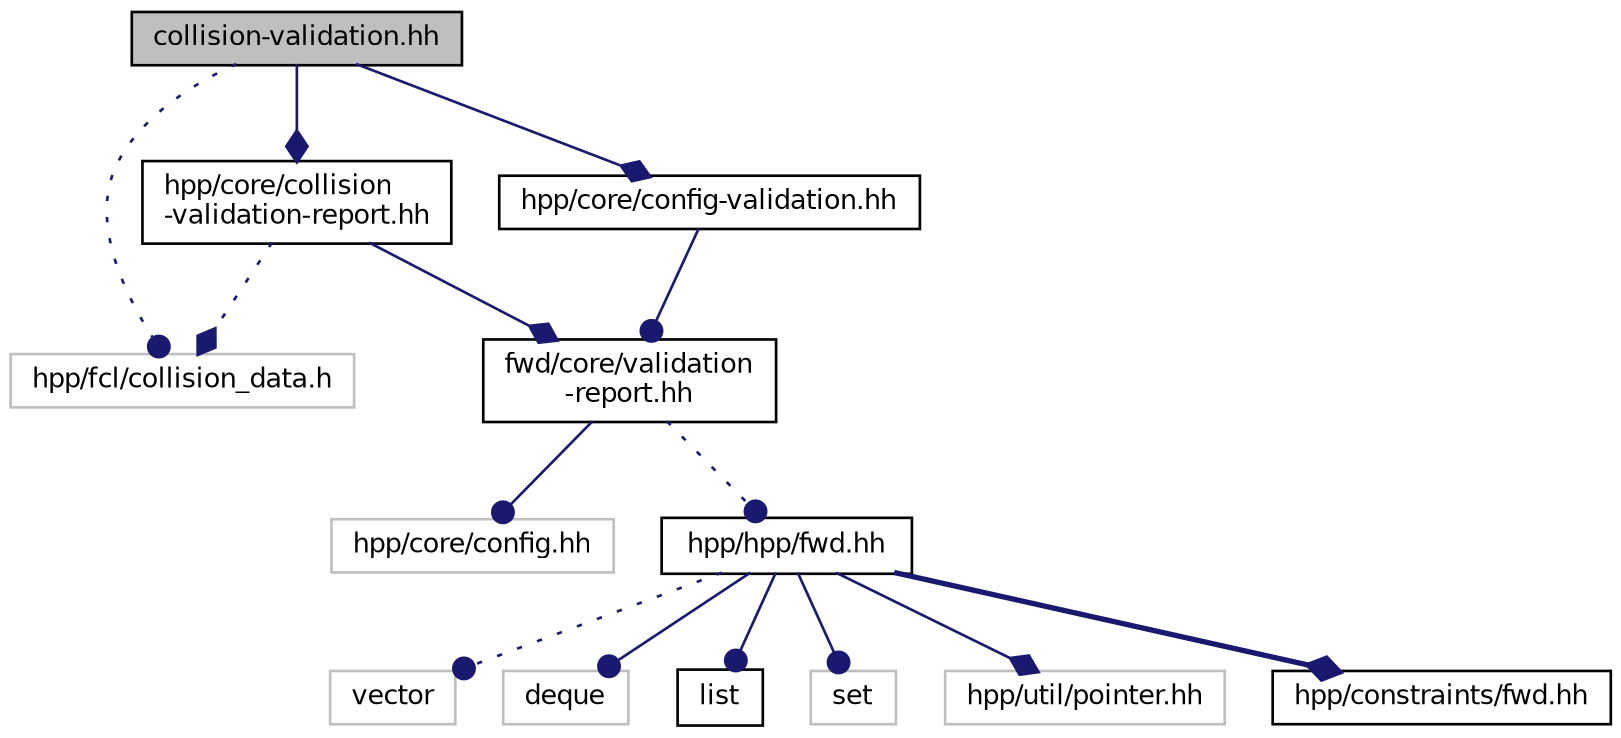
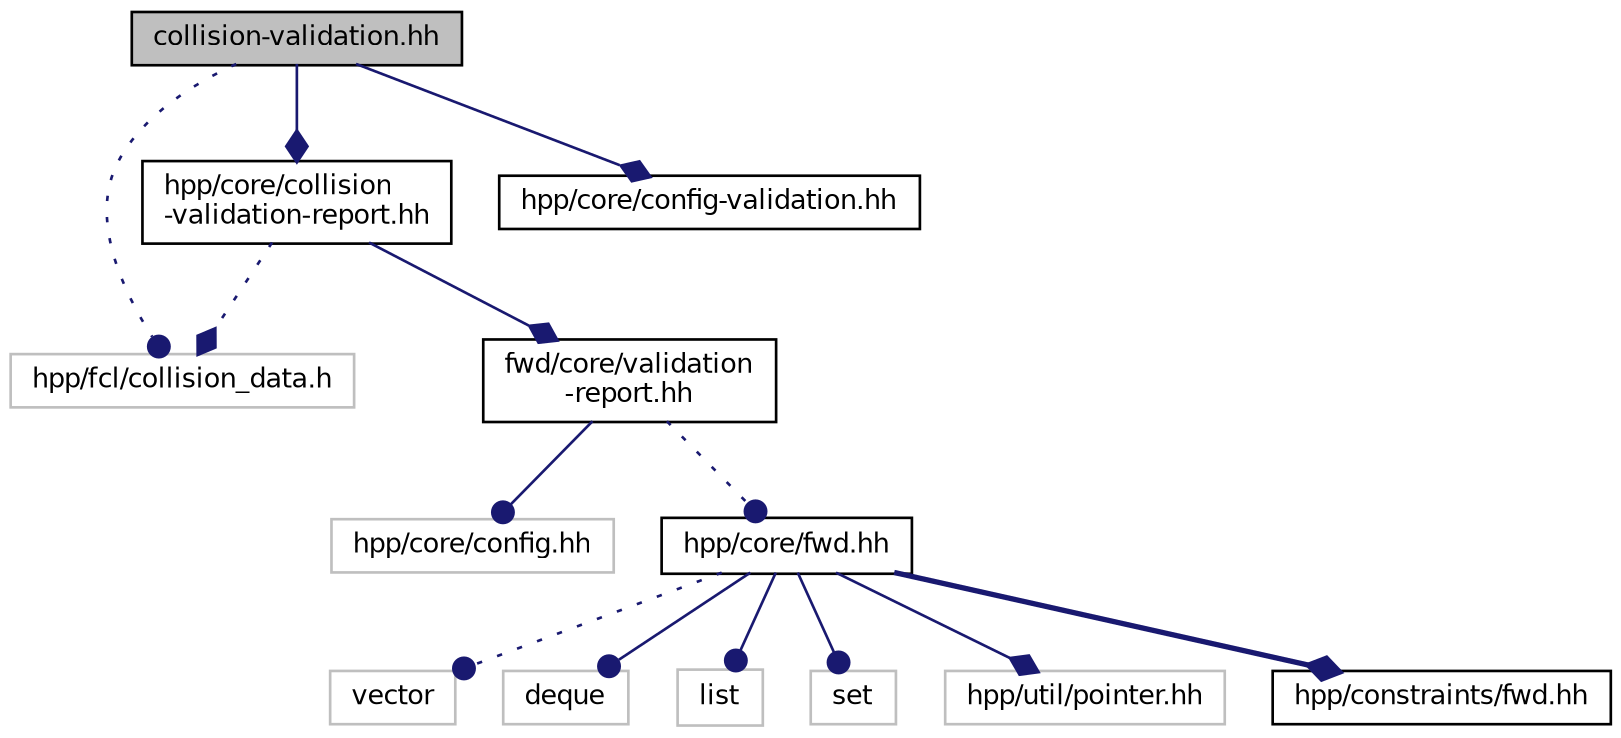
(677, 275) -> none
(787, 546) -> (787, 546)
(720, 698) -> (720, 698)
